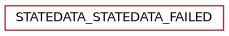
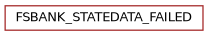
(114, 18) -> (104, 18)
